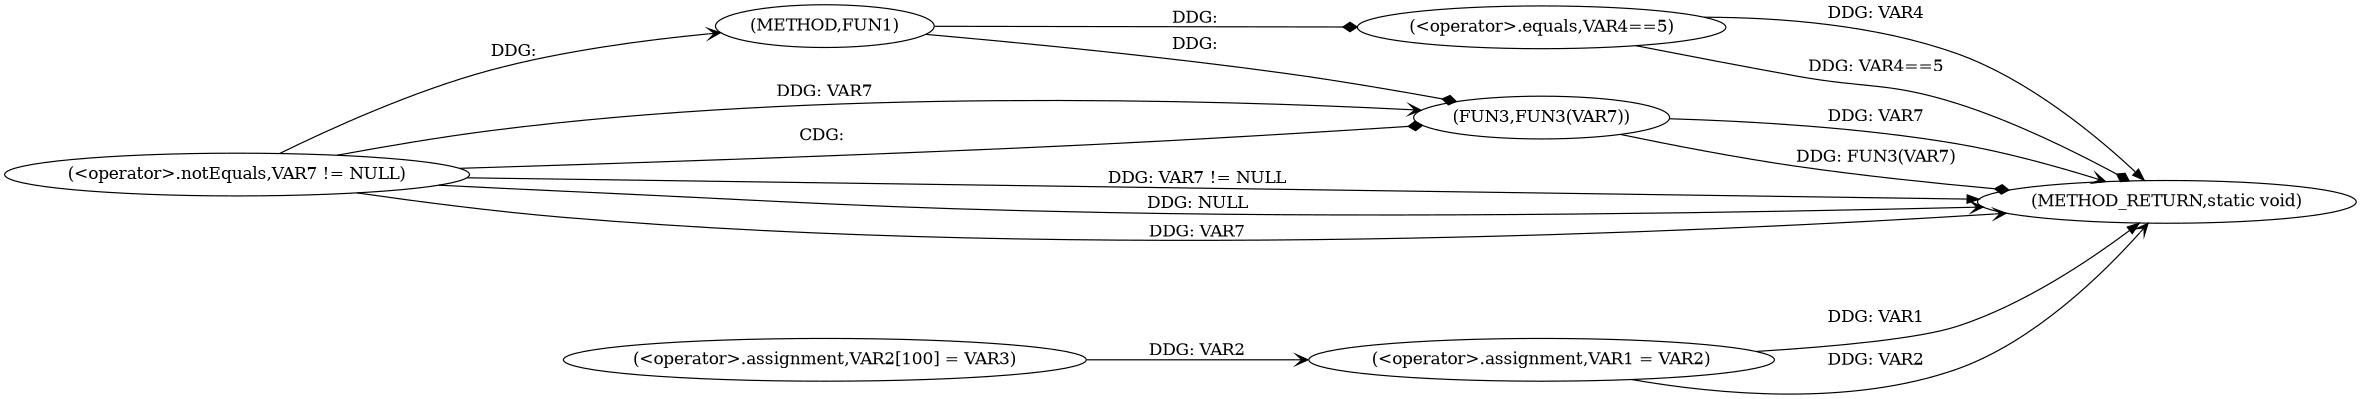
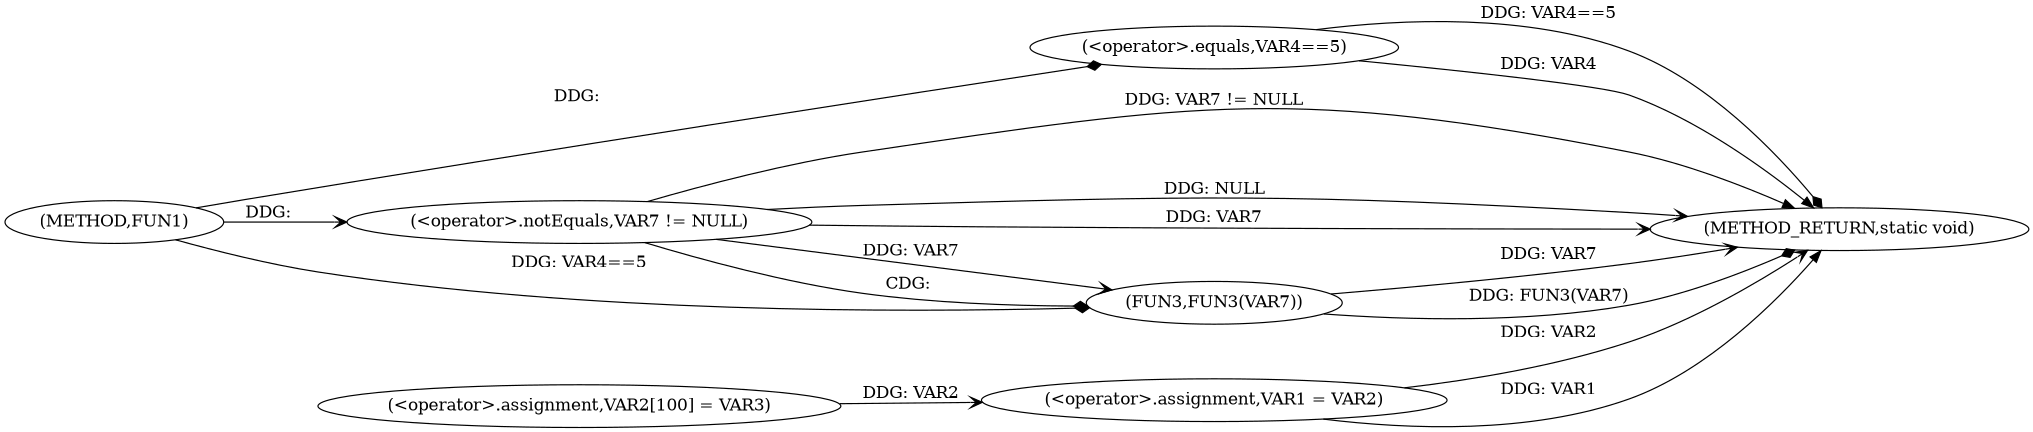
(1197, 45) -> (579, 263)
(488, 71) -> (279, 222)
